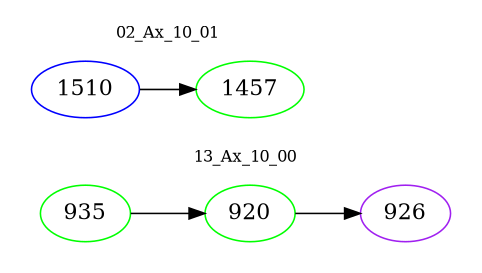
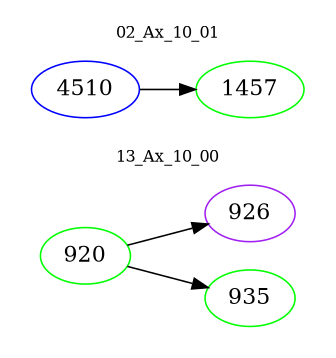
(85, 89) -> (85, 89)
(160, 213) -> (160, 275)
